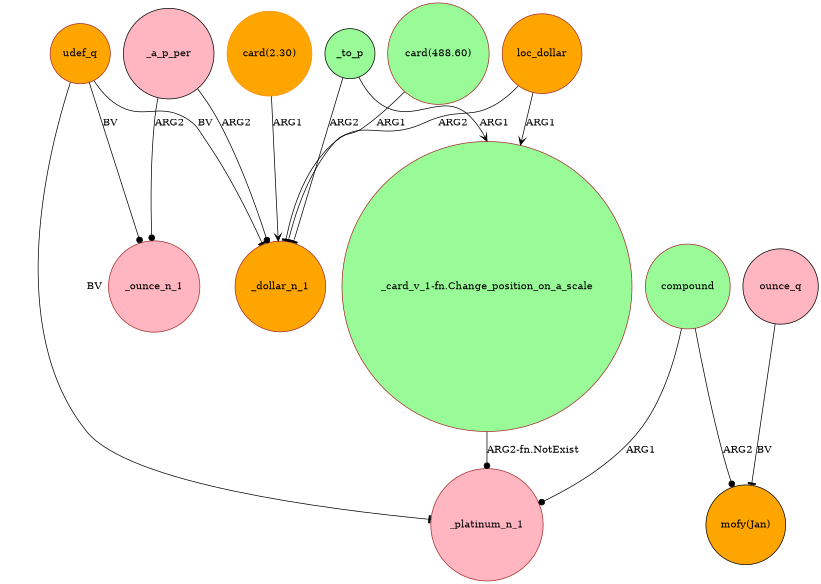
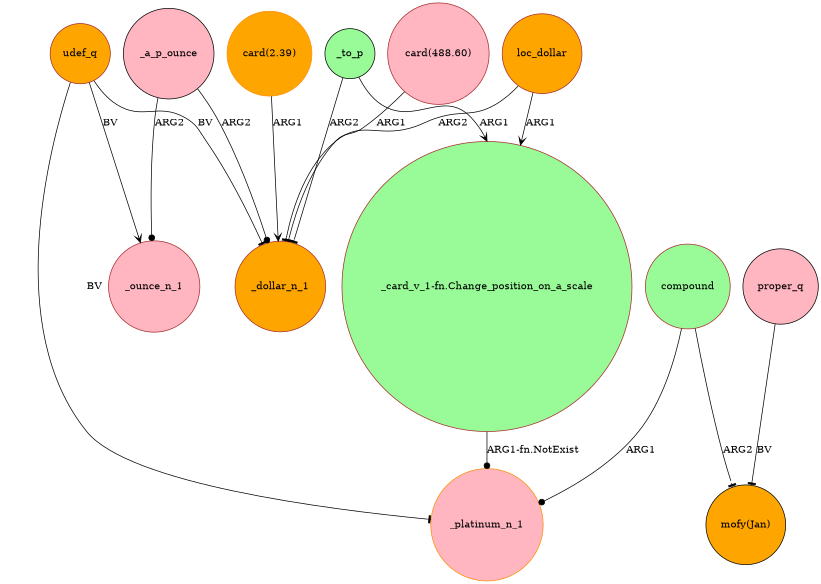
(169, 54) -> (169, 54)
(269, 54) -> (269, 54)
(438, 54) -> (438, 54)
(114, 160) -> (114, 160)
(781, 287) -> (781, 287)
(711, 405) -> (711, 405)
(533, 450) -> (533, 450)
(487, 525) -> (487, 525)
